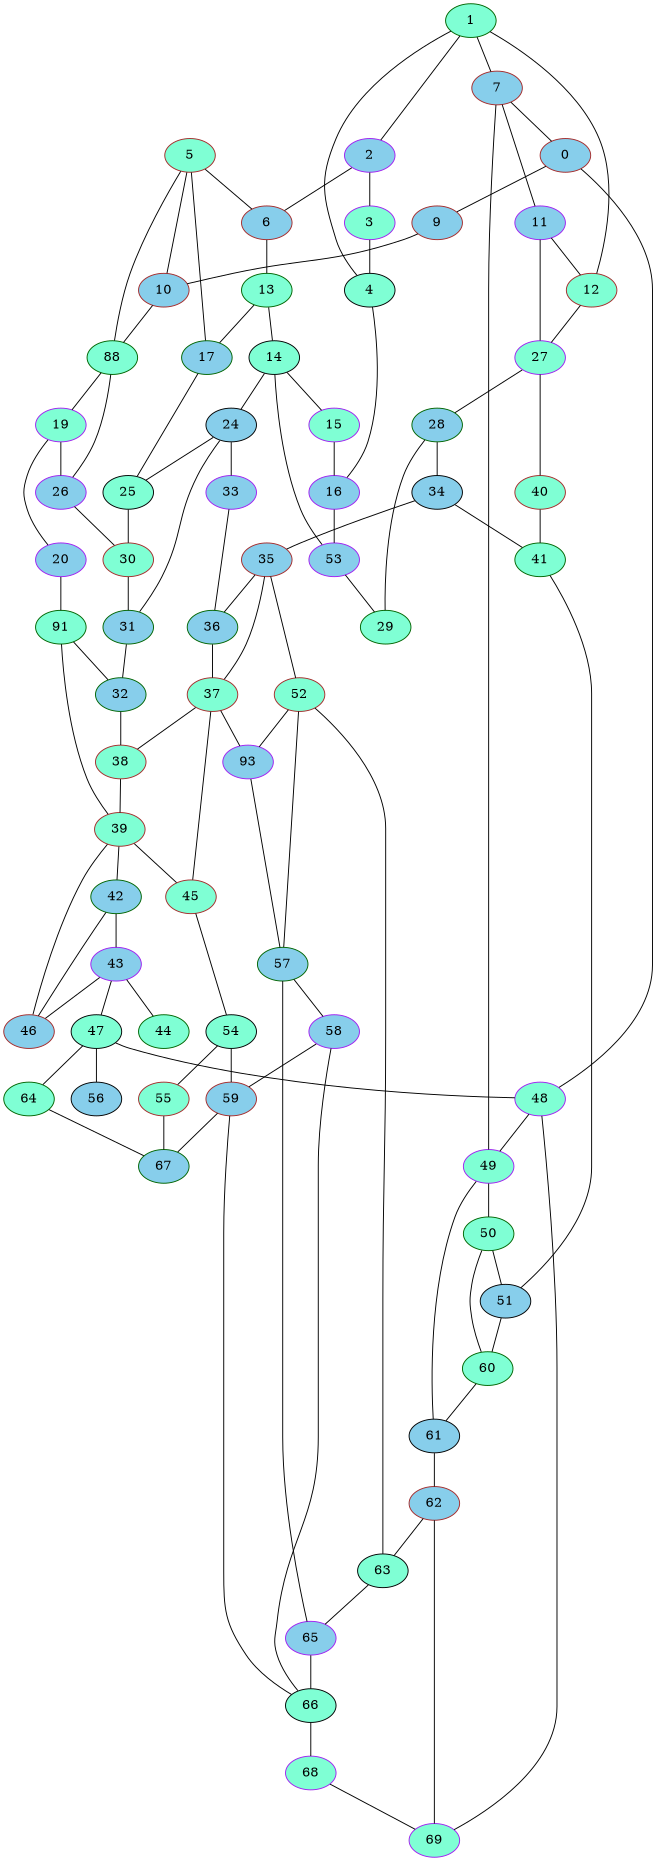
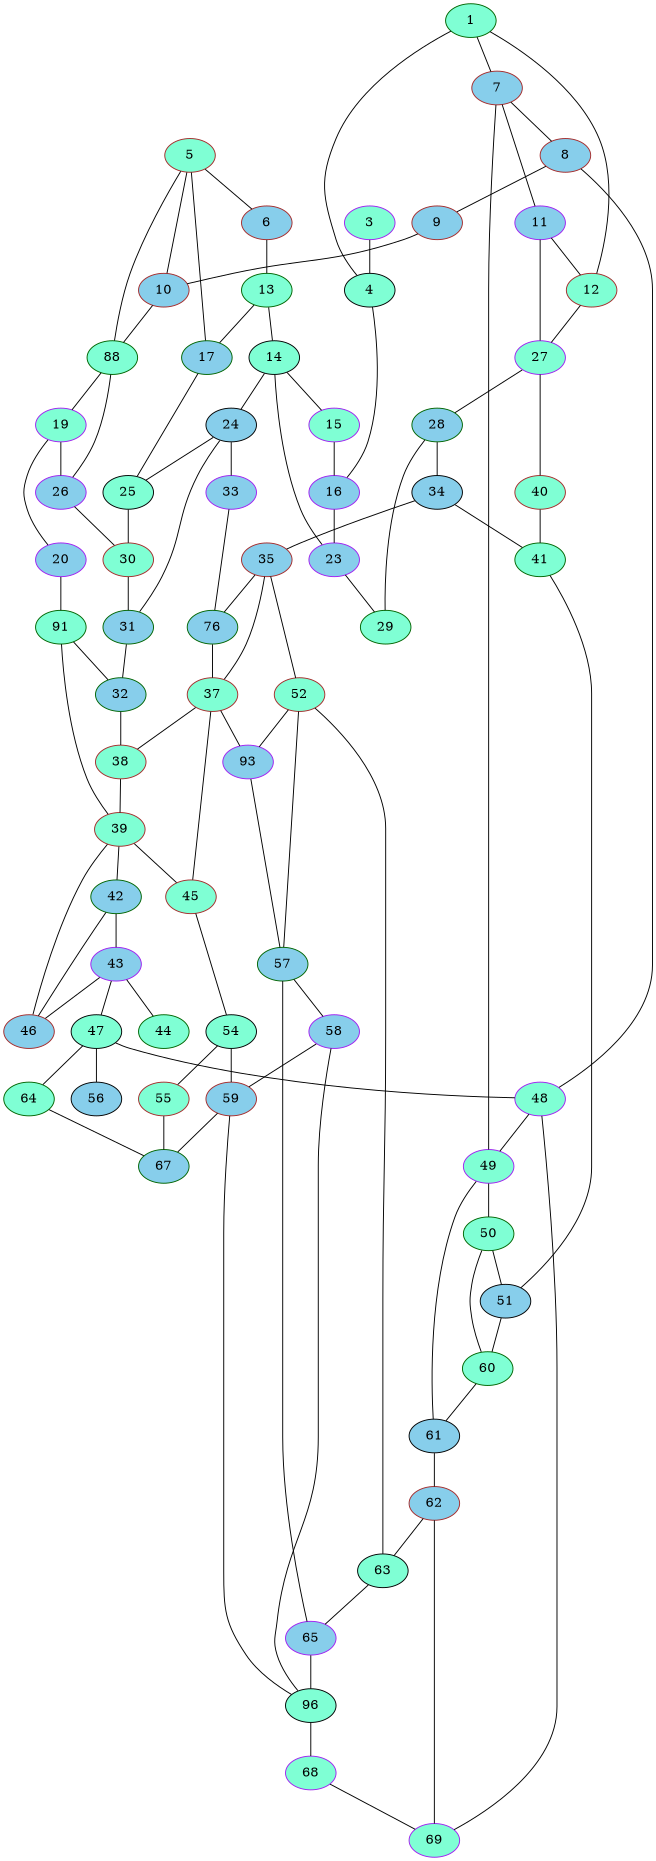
(370, 155) -> none
(565, 155) -> (565, 155)
(334, 560) -> (334, 560)
(212, 627) -> (212, 627)
(311, 1706) -> (311, 1706)
